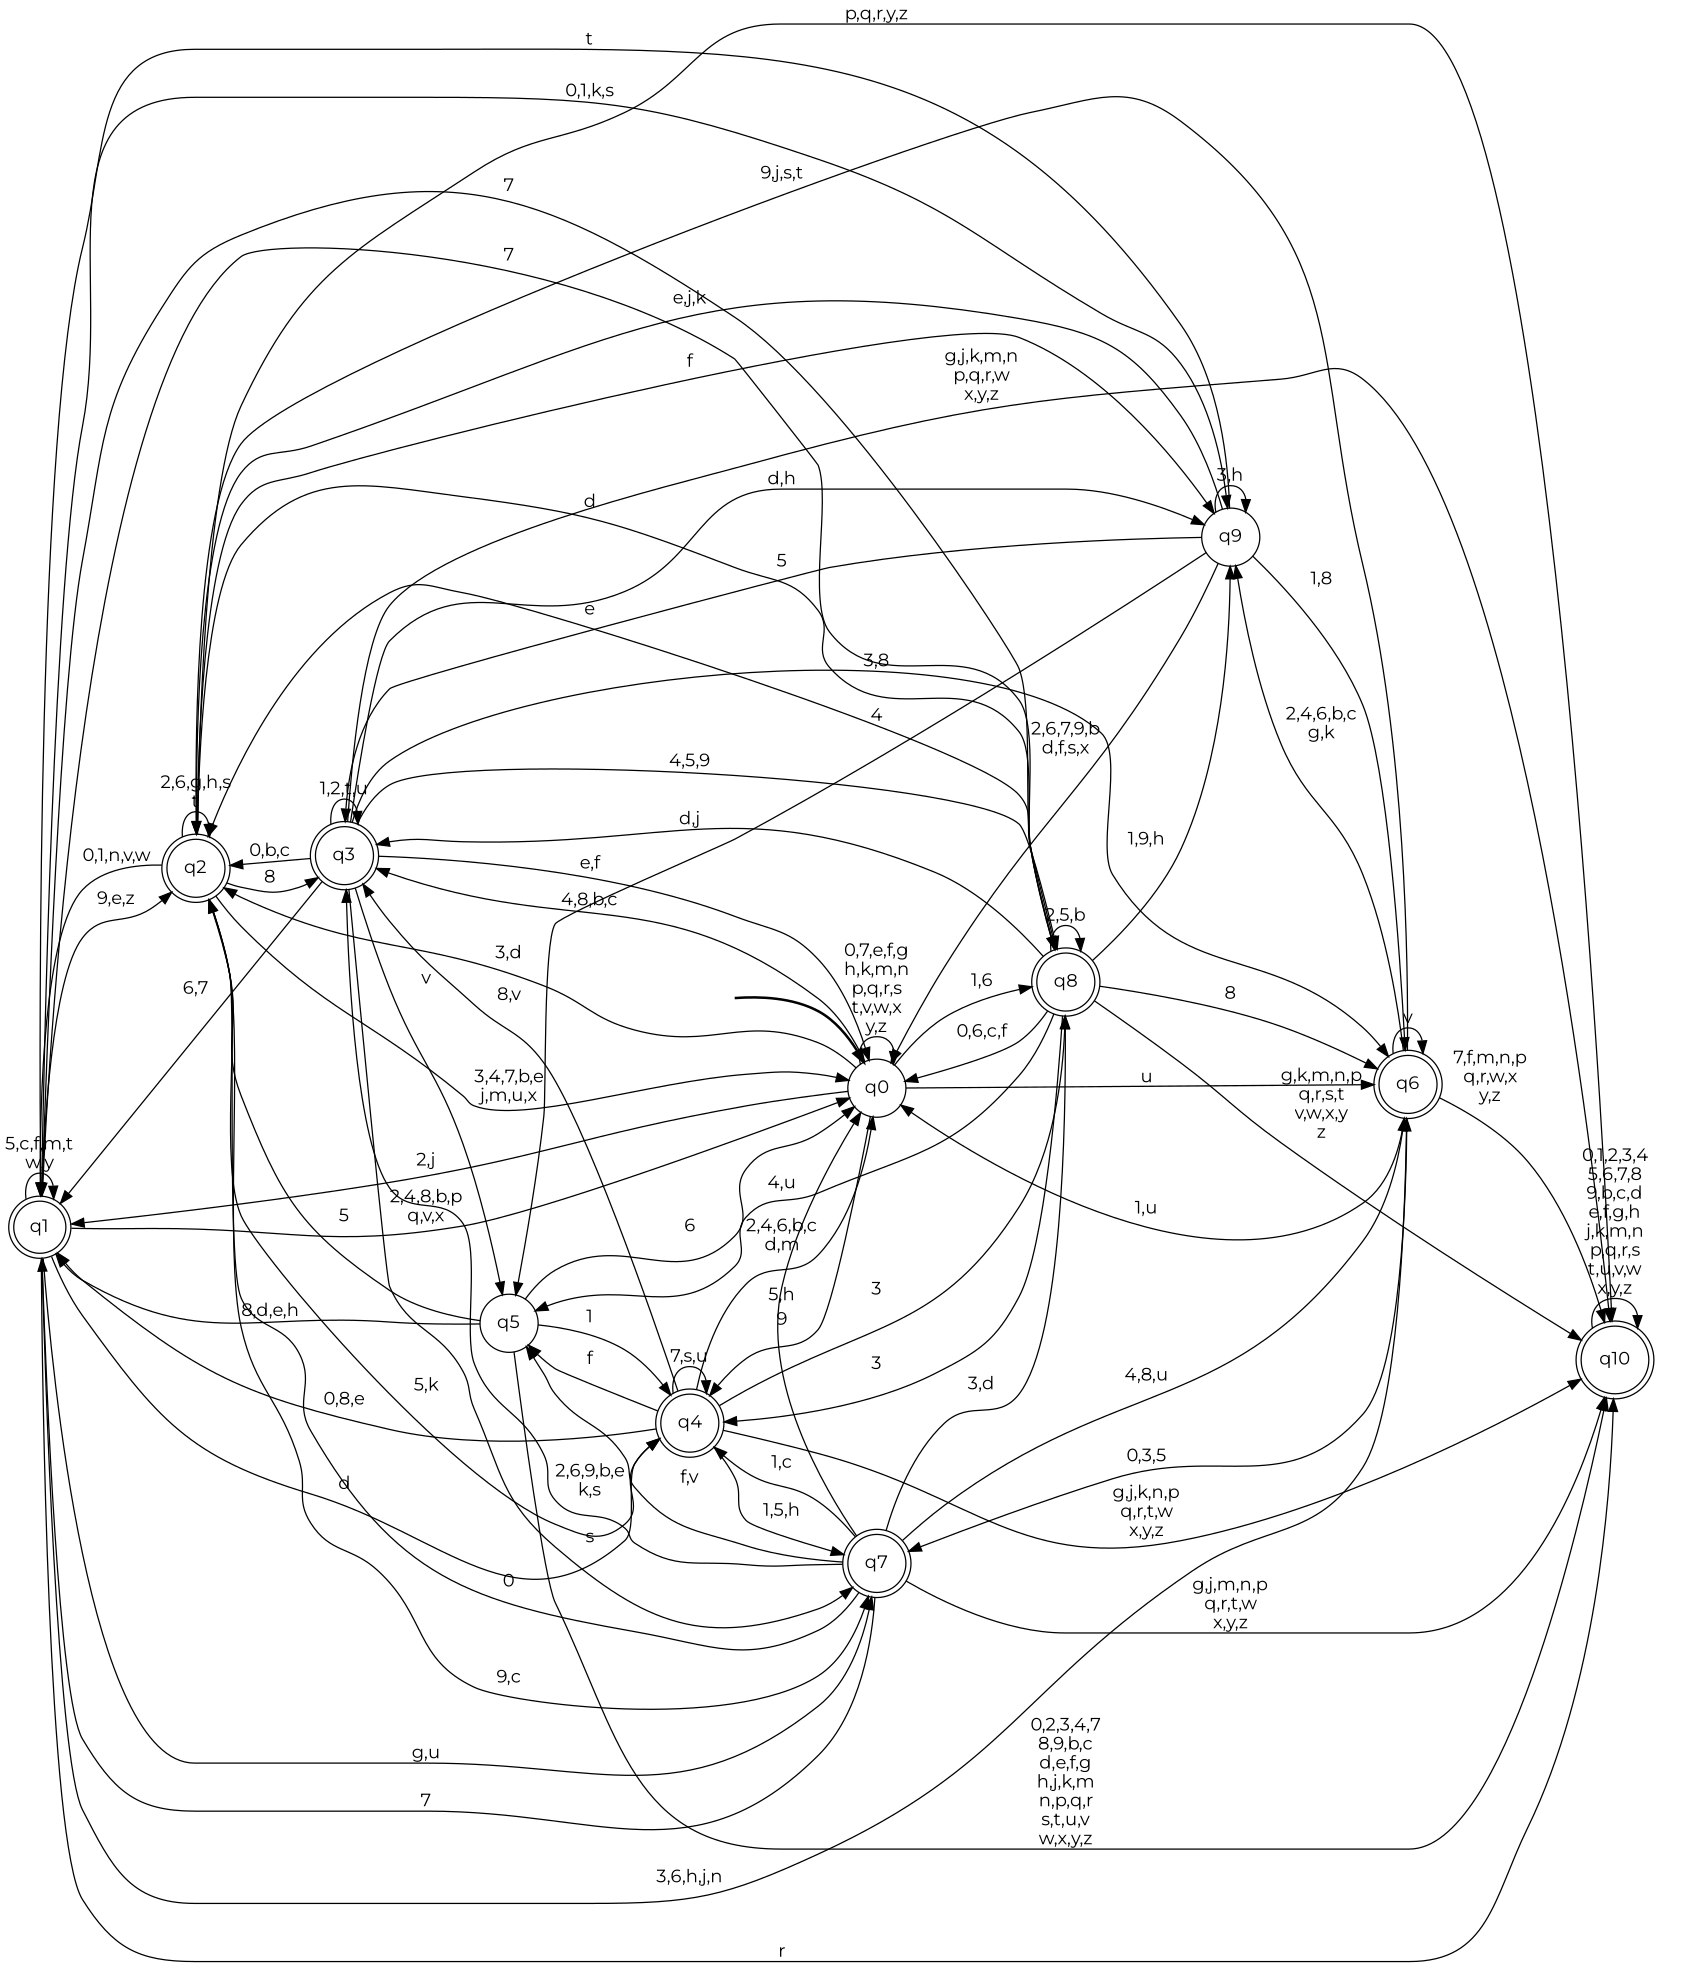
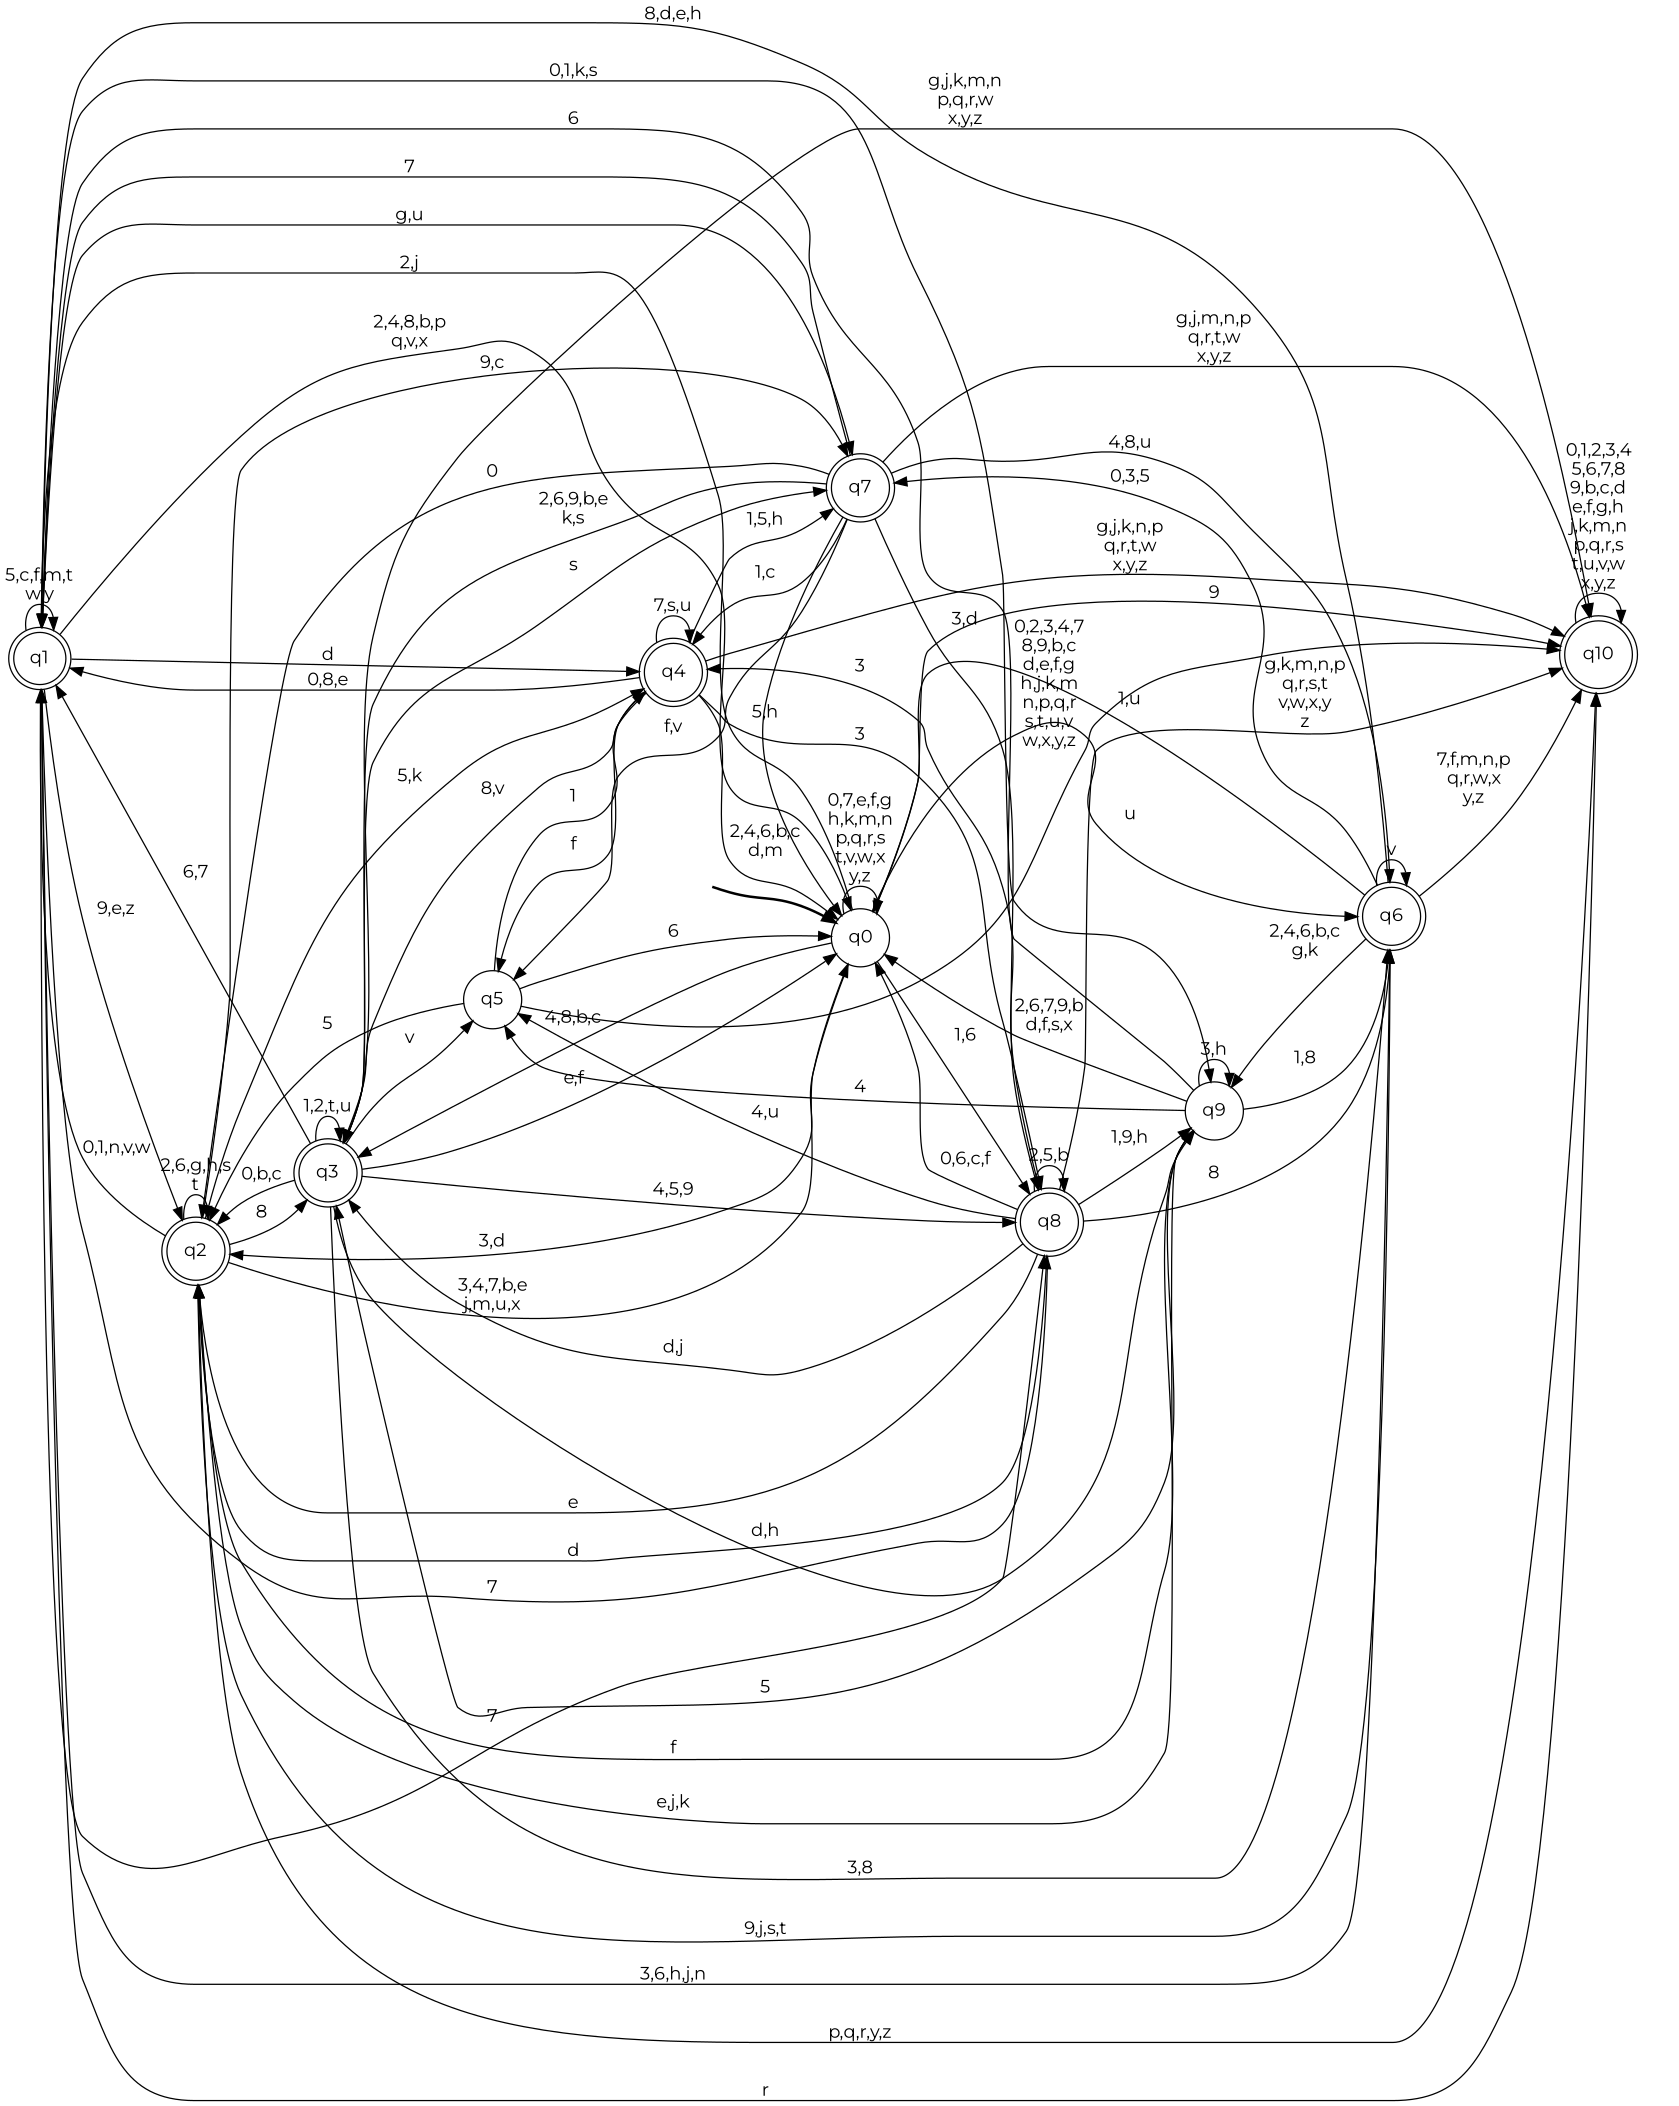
(590, 40) -> (574, 119)
(835, 1282) -> (1100, 603)
(287, 1322) -> (726, 36)
